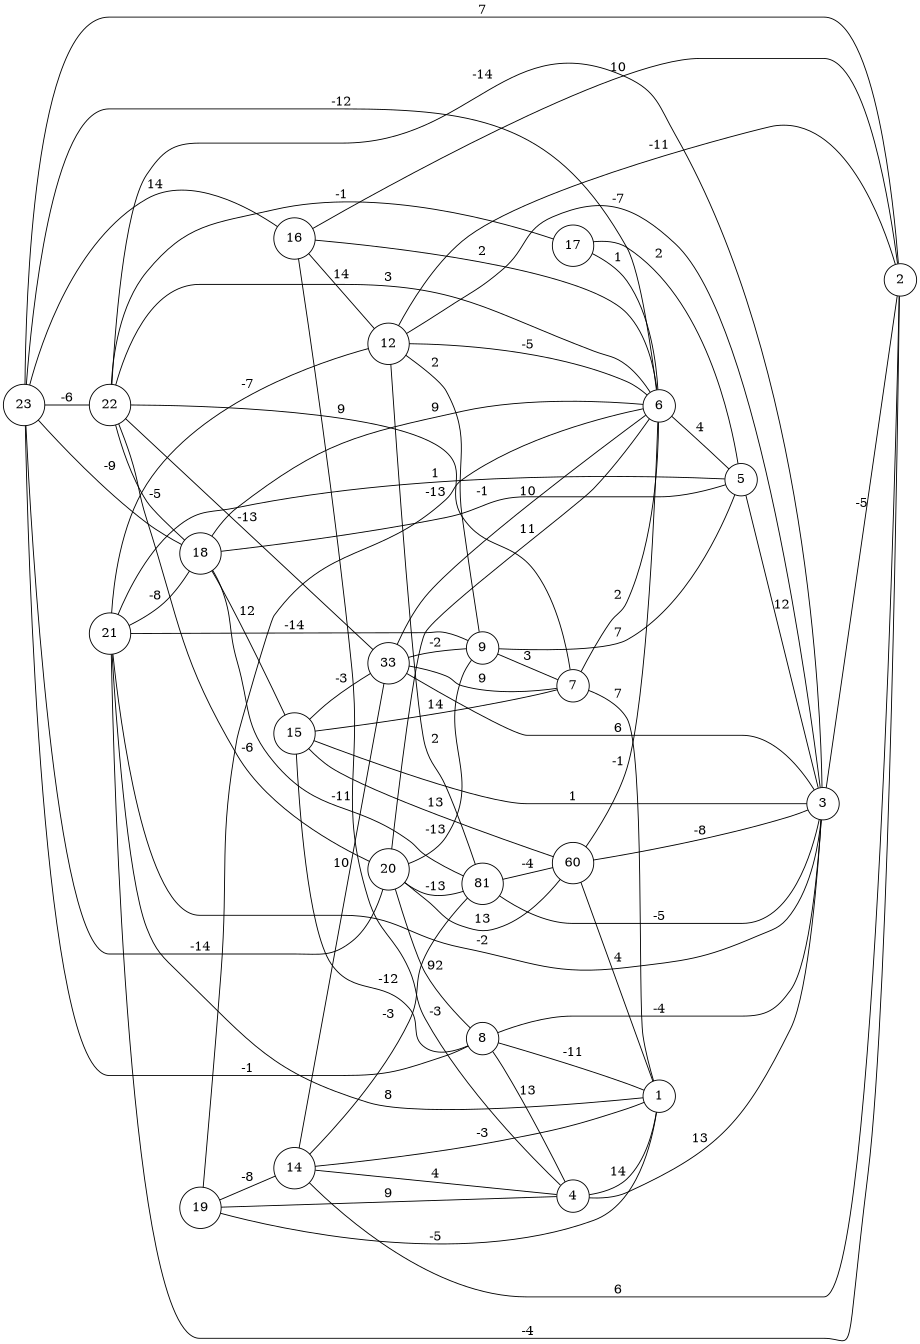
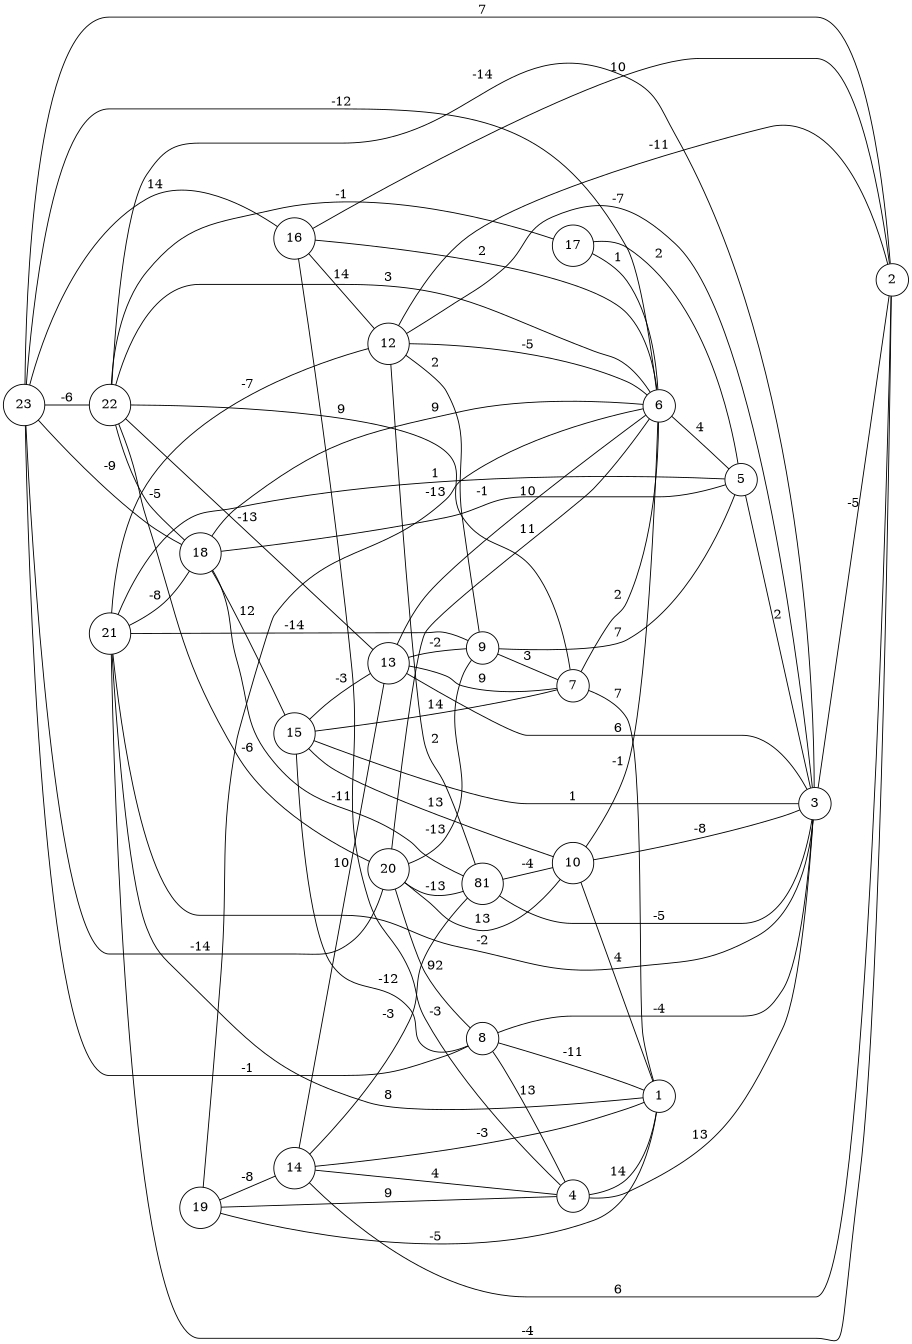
(782, 605) -> (778, 615)
(389, 663) -> (389, 663)
(573, 863) -> (573, 863)
